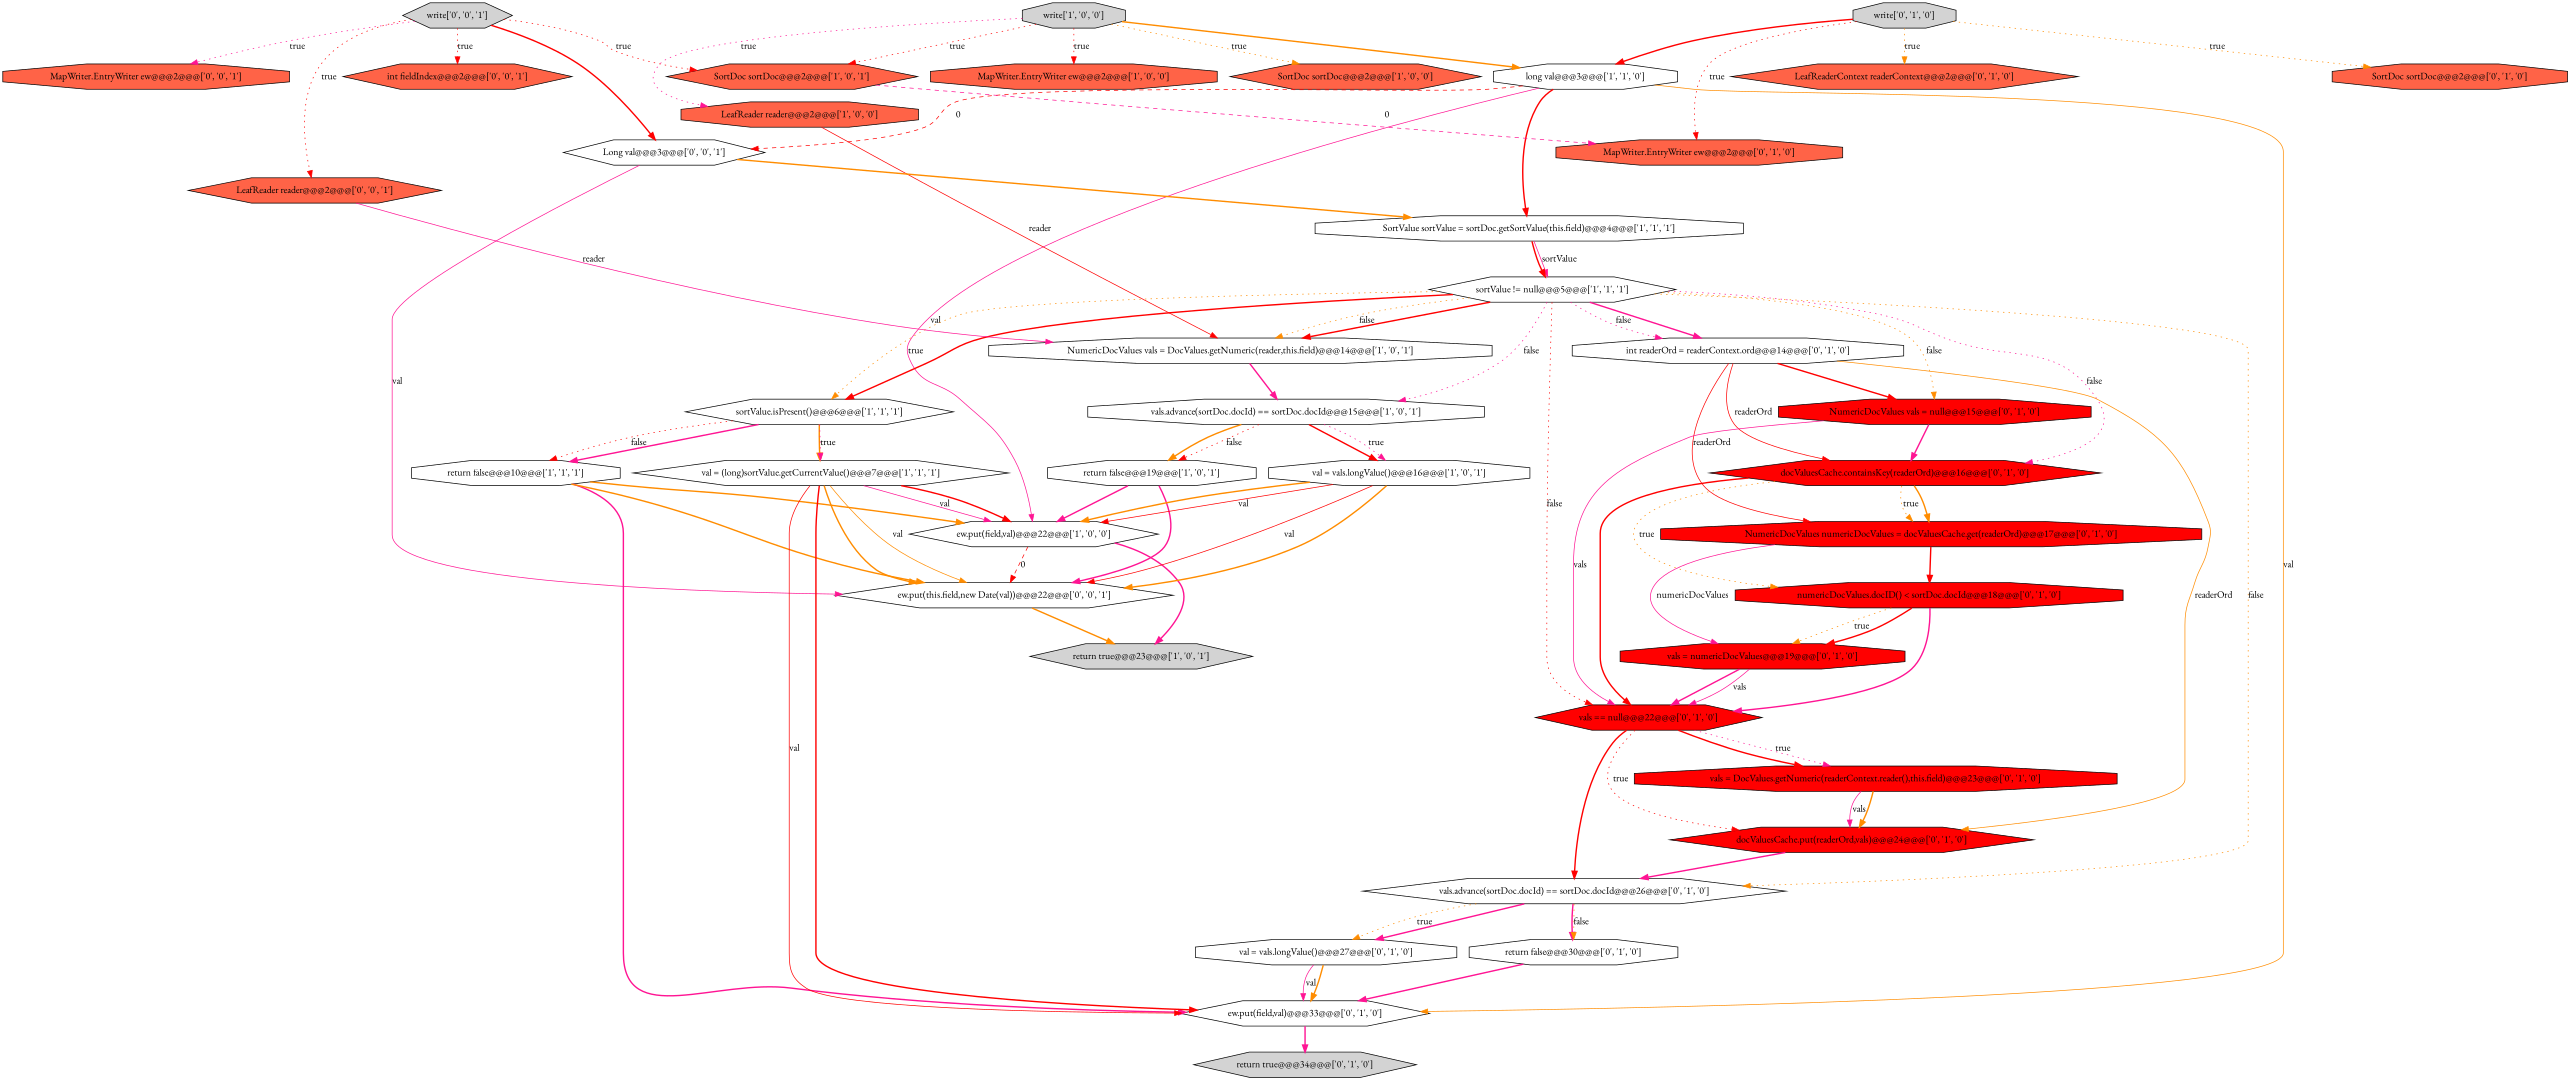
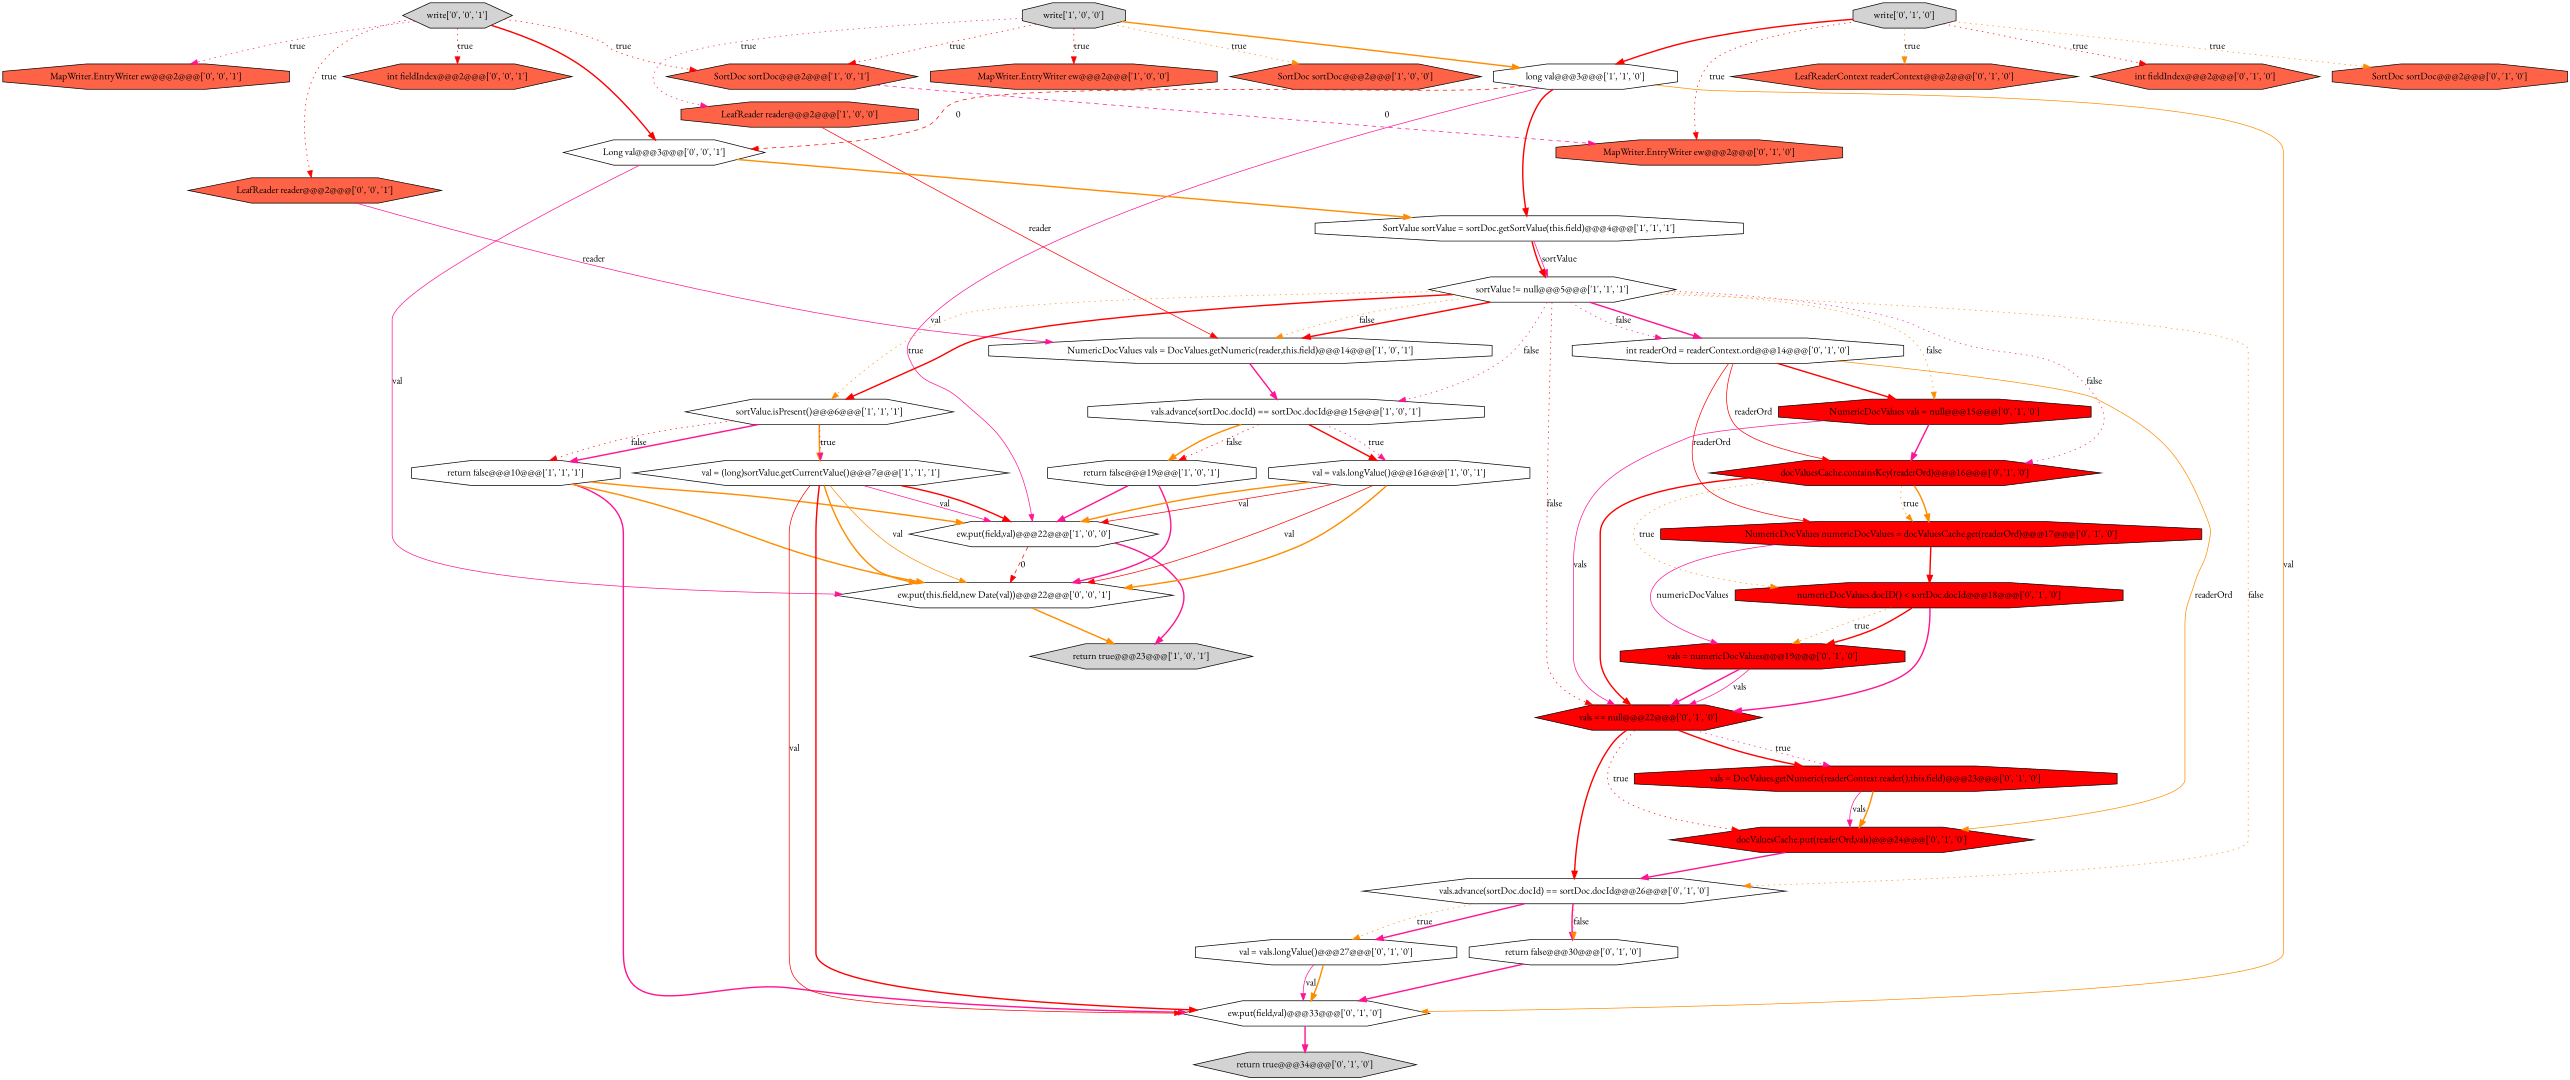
none -> (2205, 77)
